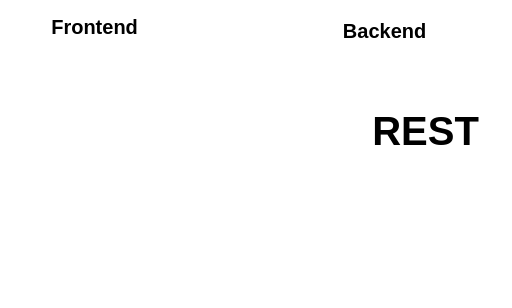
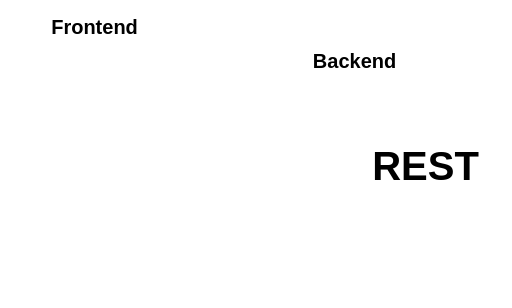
(385, 31) -> (355, 61)
(426, 131) -> (426, 166)
